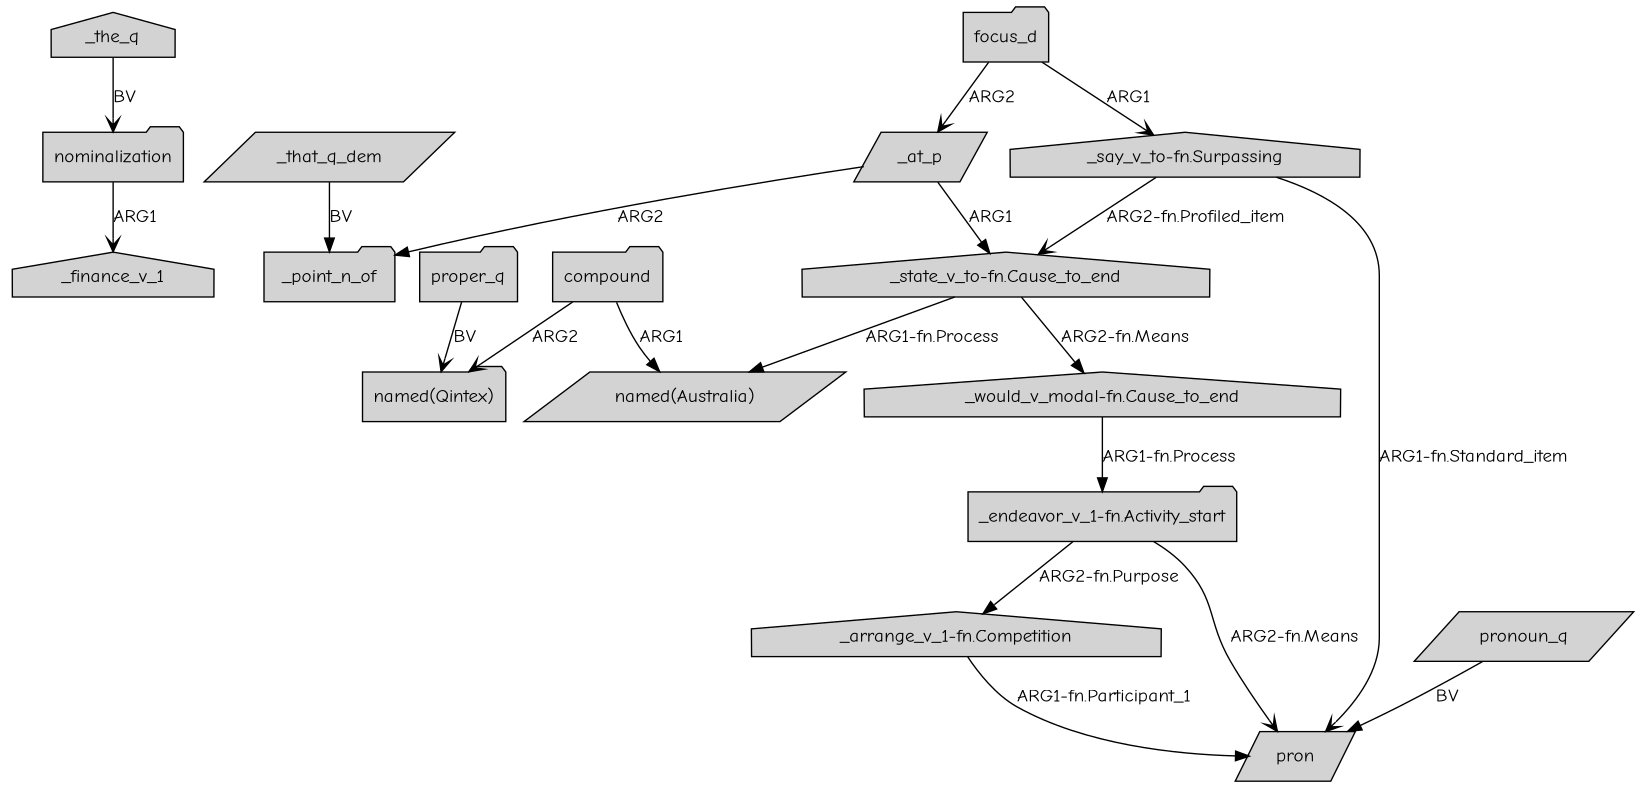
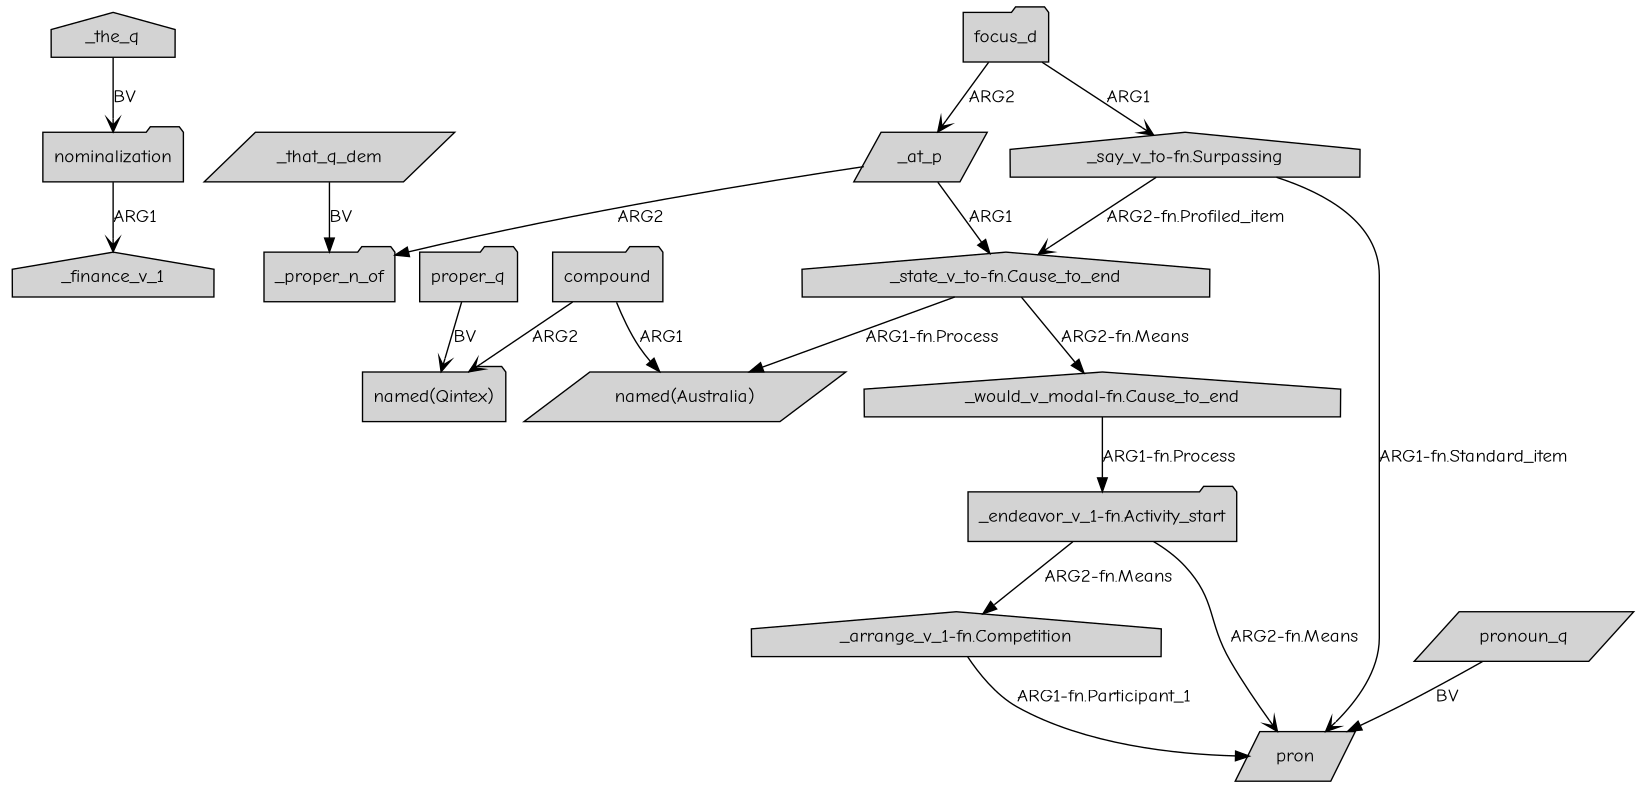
(329, 277) -> (329, 277)
(1109, 577) -> (1109, 577)
